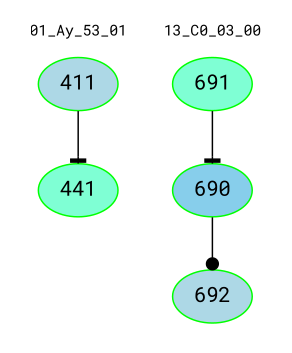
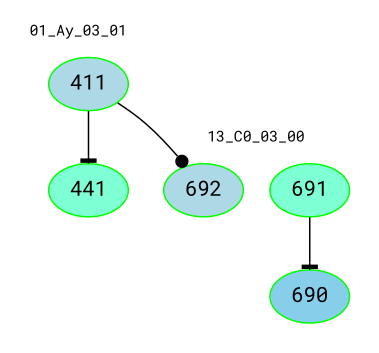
(79, 32) -> (79, 32)
(212, 238) -> (161, 138)
